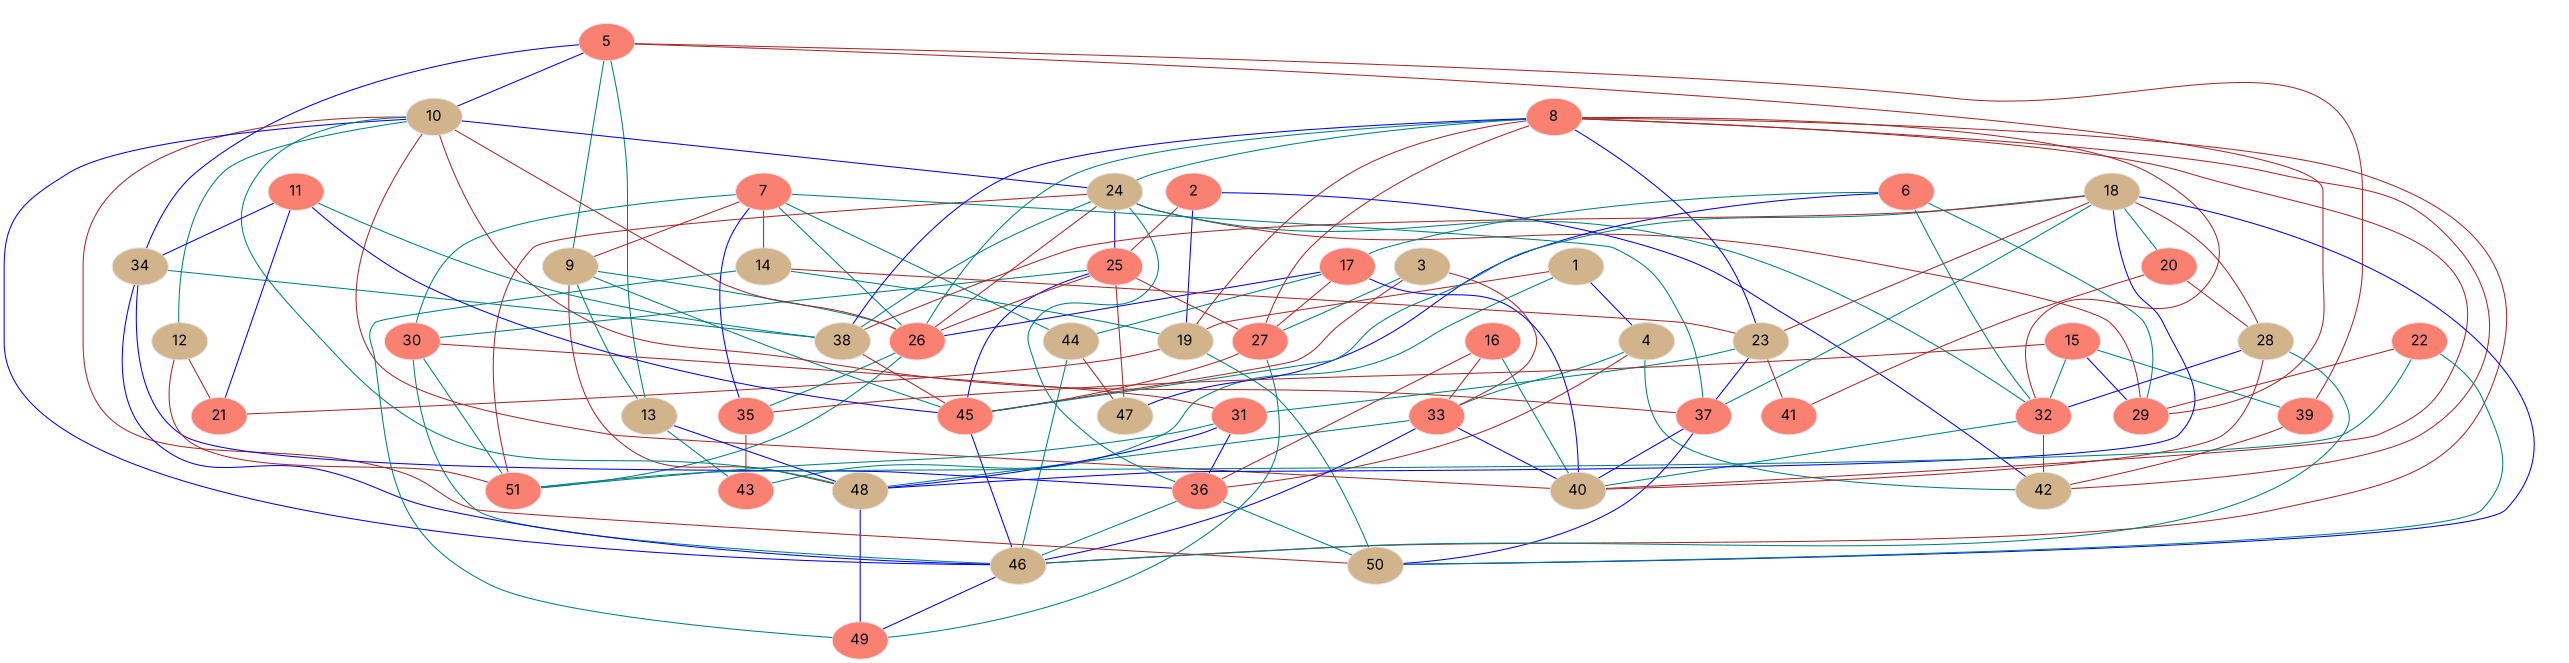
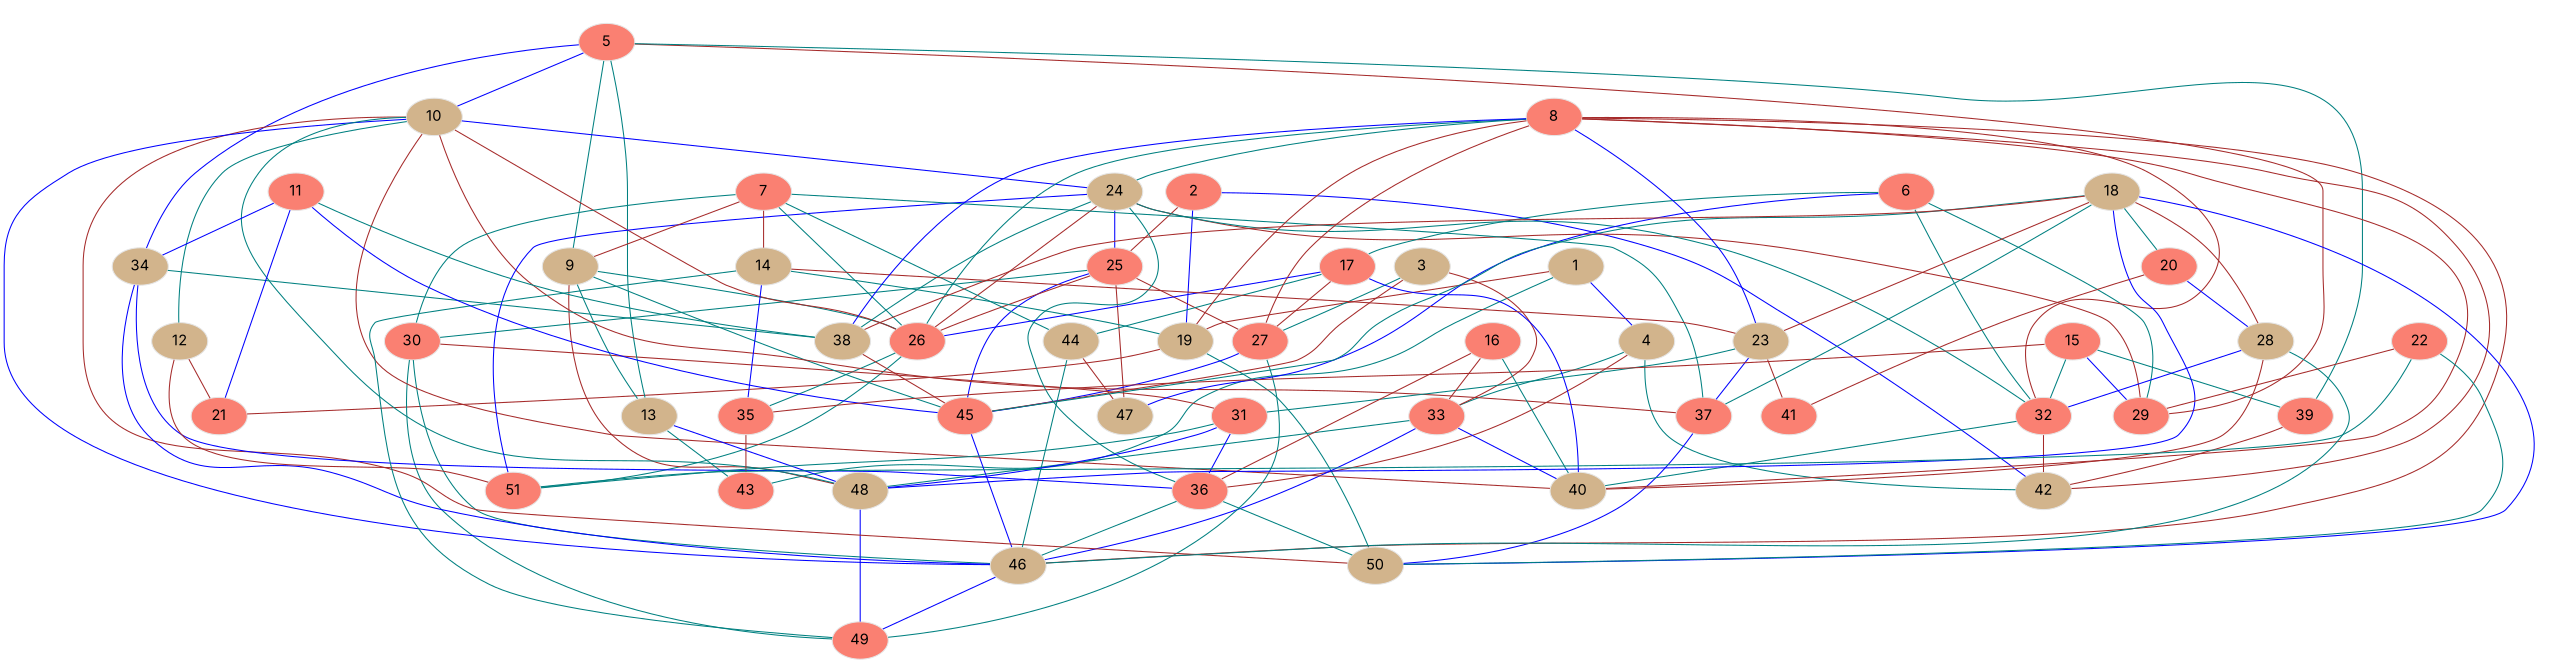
(1641, 76) -> (1641, 76)
(712, 222) -> (712, 222)
(720, 300) -> (757, 322)
(2218, 304) -> (2218, 304)
(1166, 377) -> (1166, 377)
(463, 416) -> (551, 580)
(1641, 453) -> none
